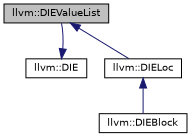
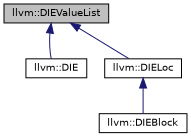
(63, 36) -> (50, 46)
